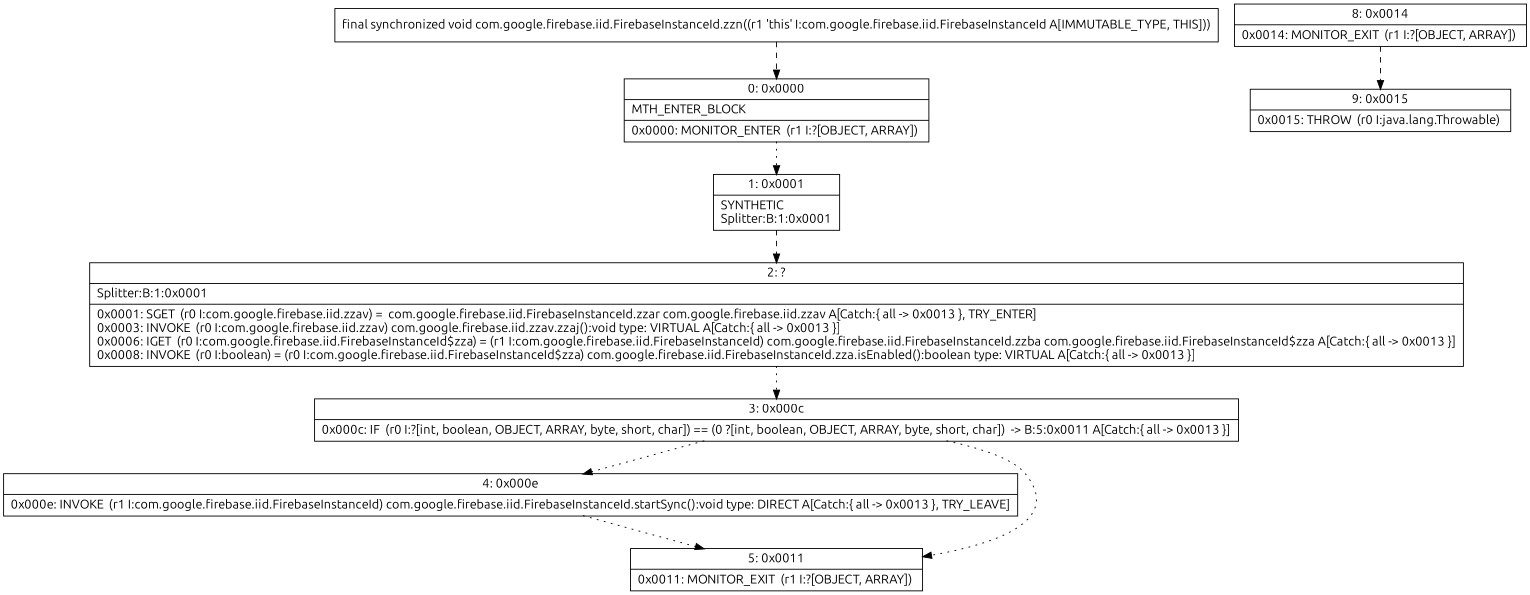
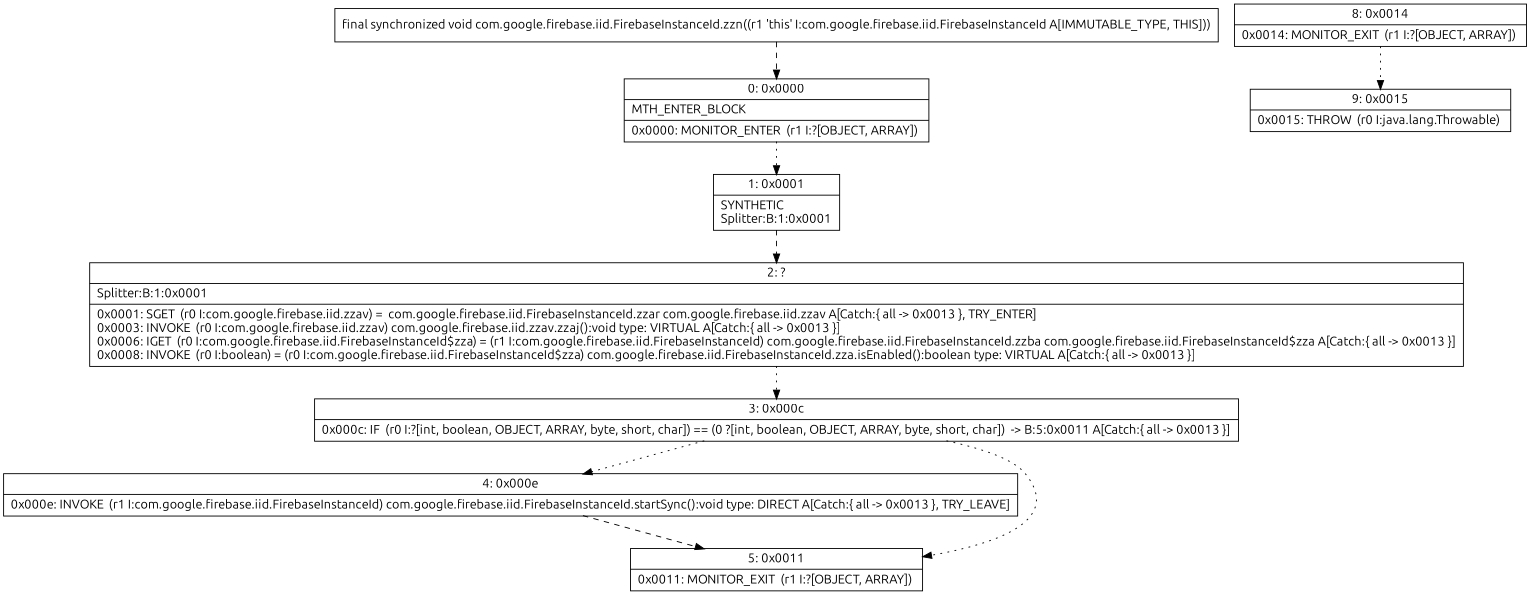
(1380, 63) -> (1380, 63)
(639, 531) -> (639, 531)
